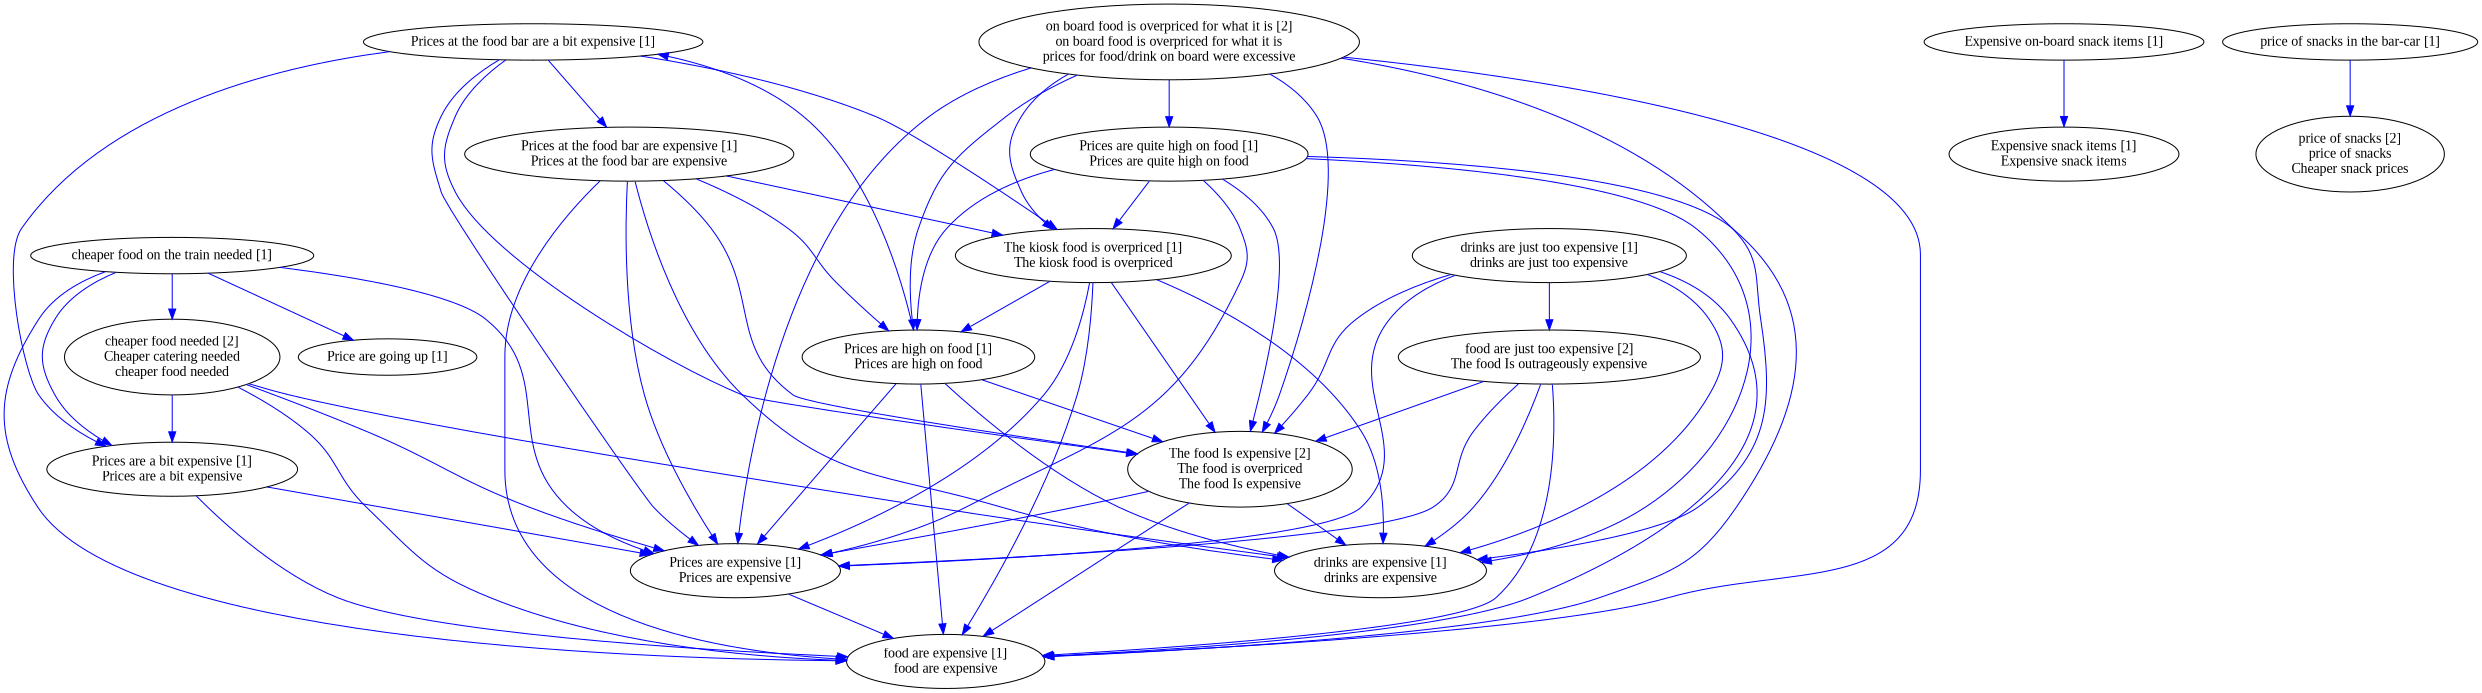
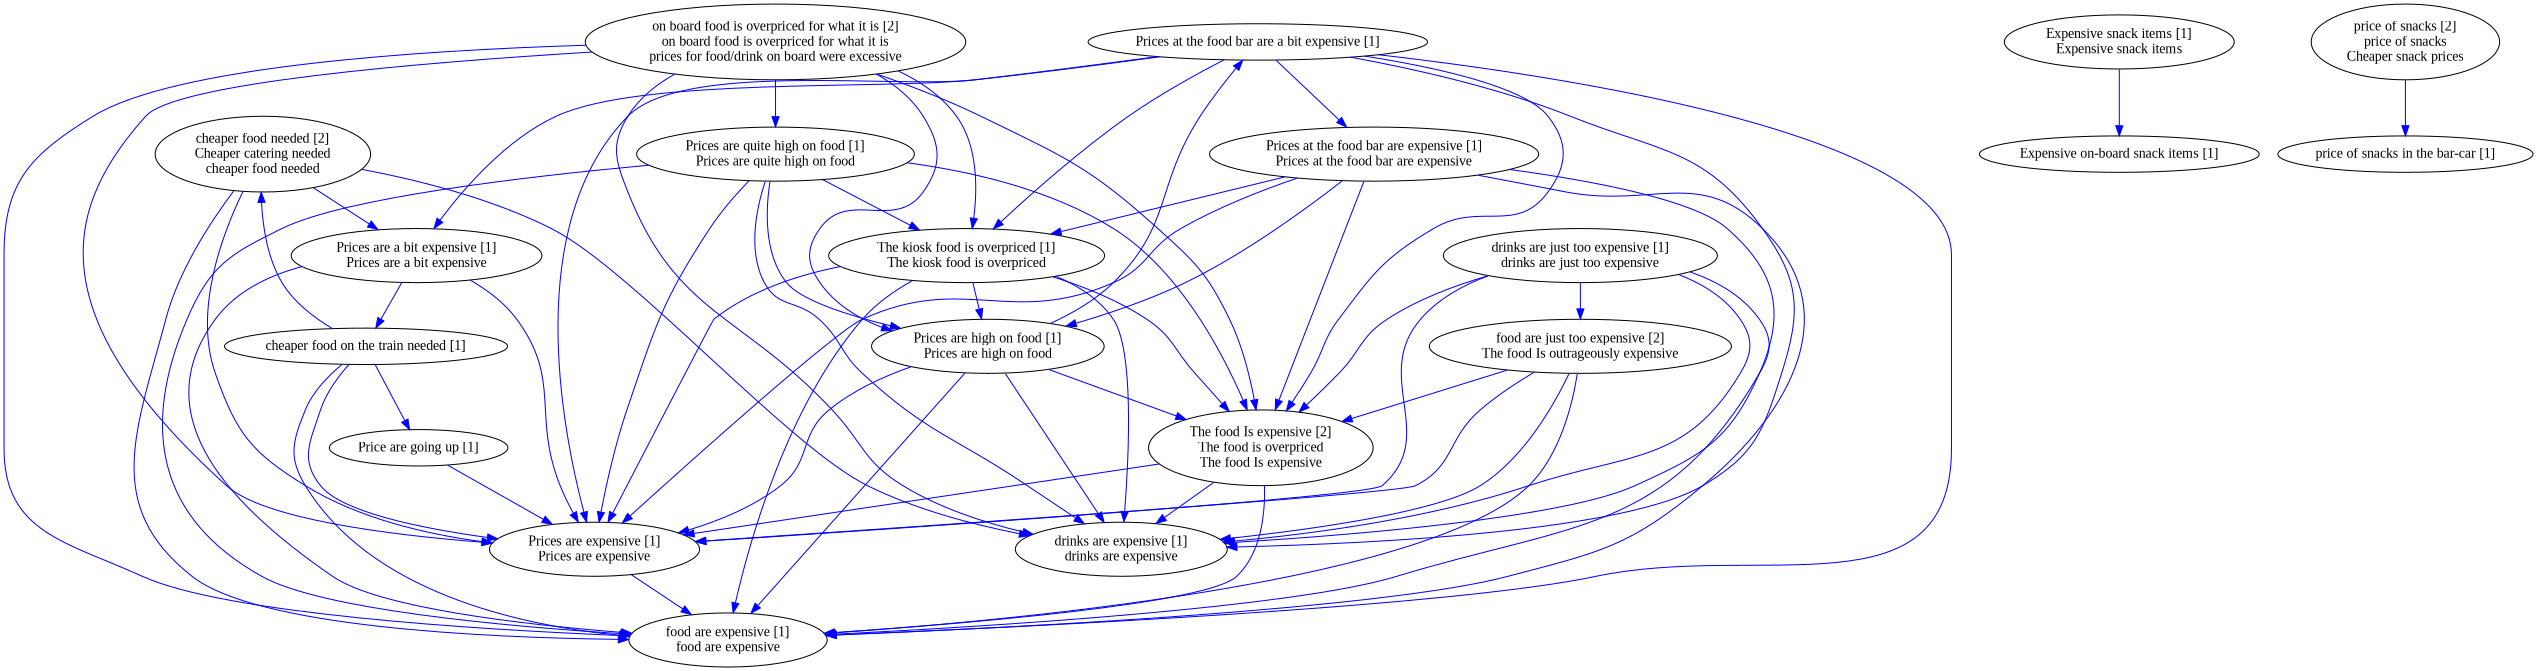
(2350, 83) -> (2405, 103)
(2064, 88) -> (2119, 97)
(43, 351) -> (391, 301)
none -> (1781, 376)
none -> (495, 492)
none -> (1838, 562)
